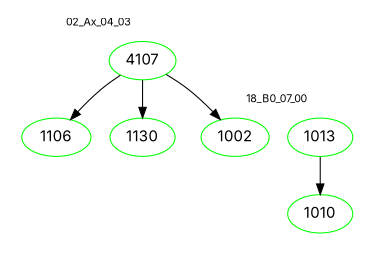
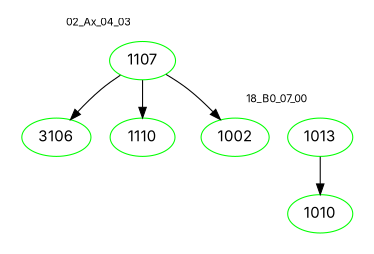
(143, 61) -> (143, 61)
(56, 137) -> (56, 137)
(143, 137) -> (143, 137)
